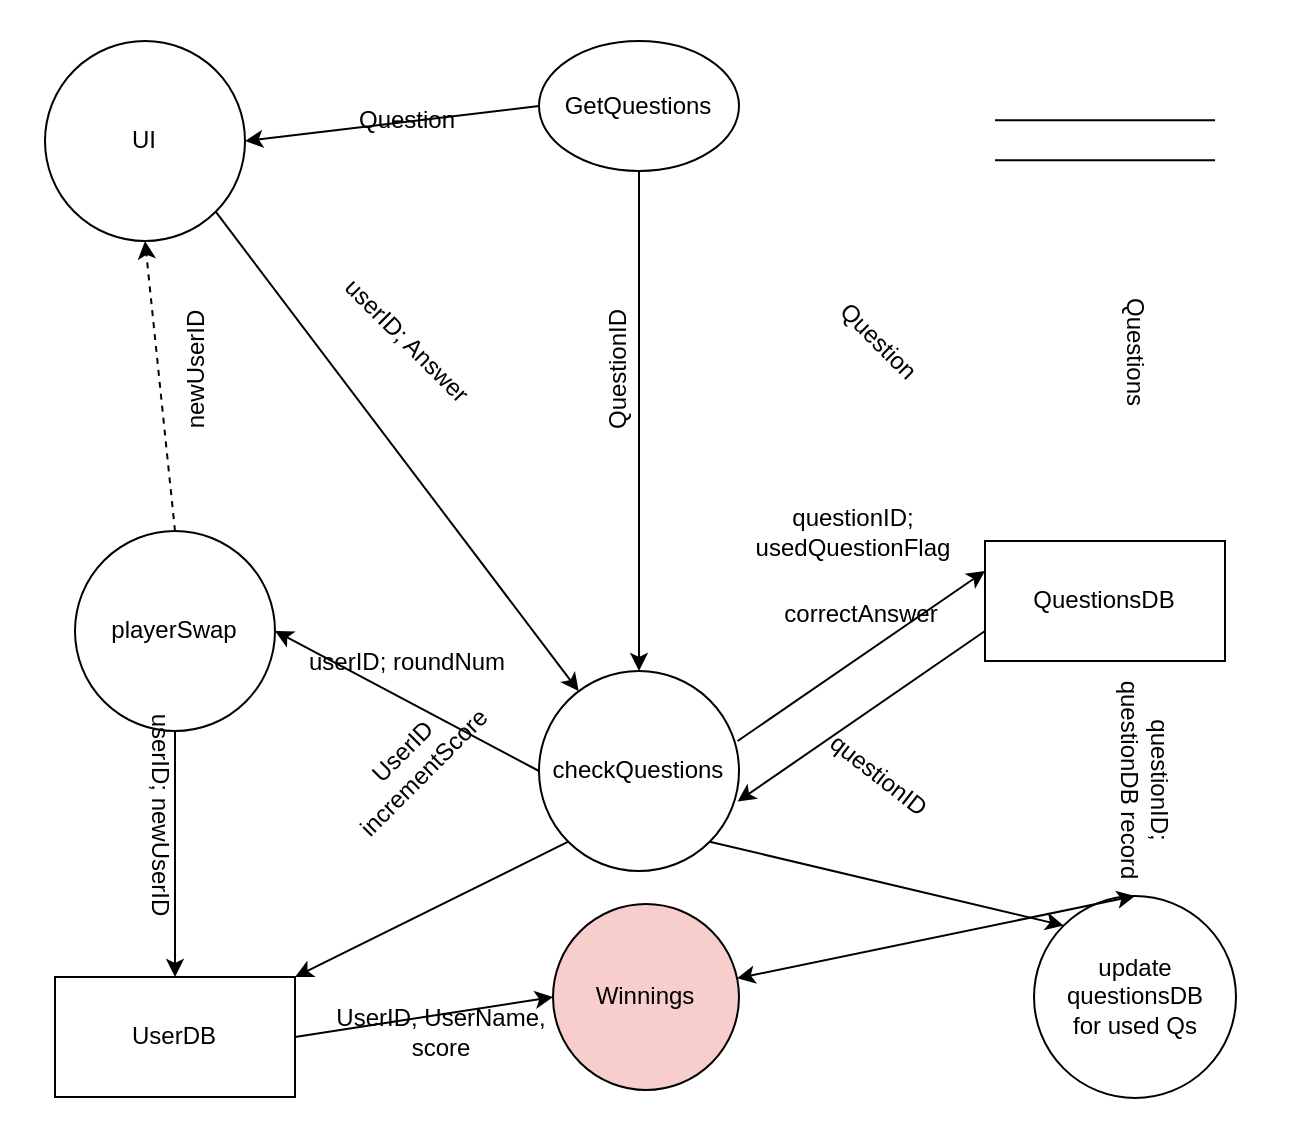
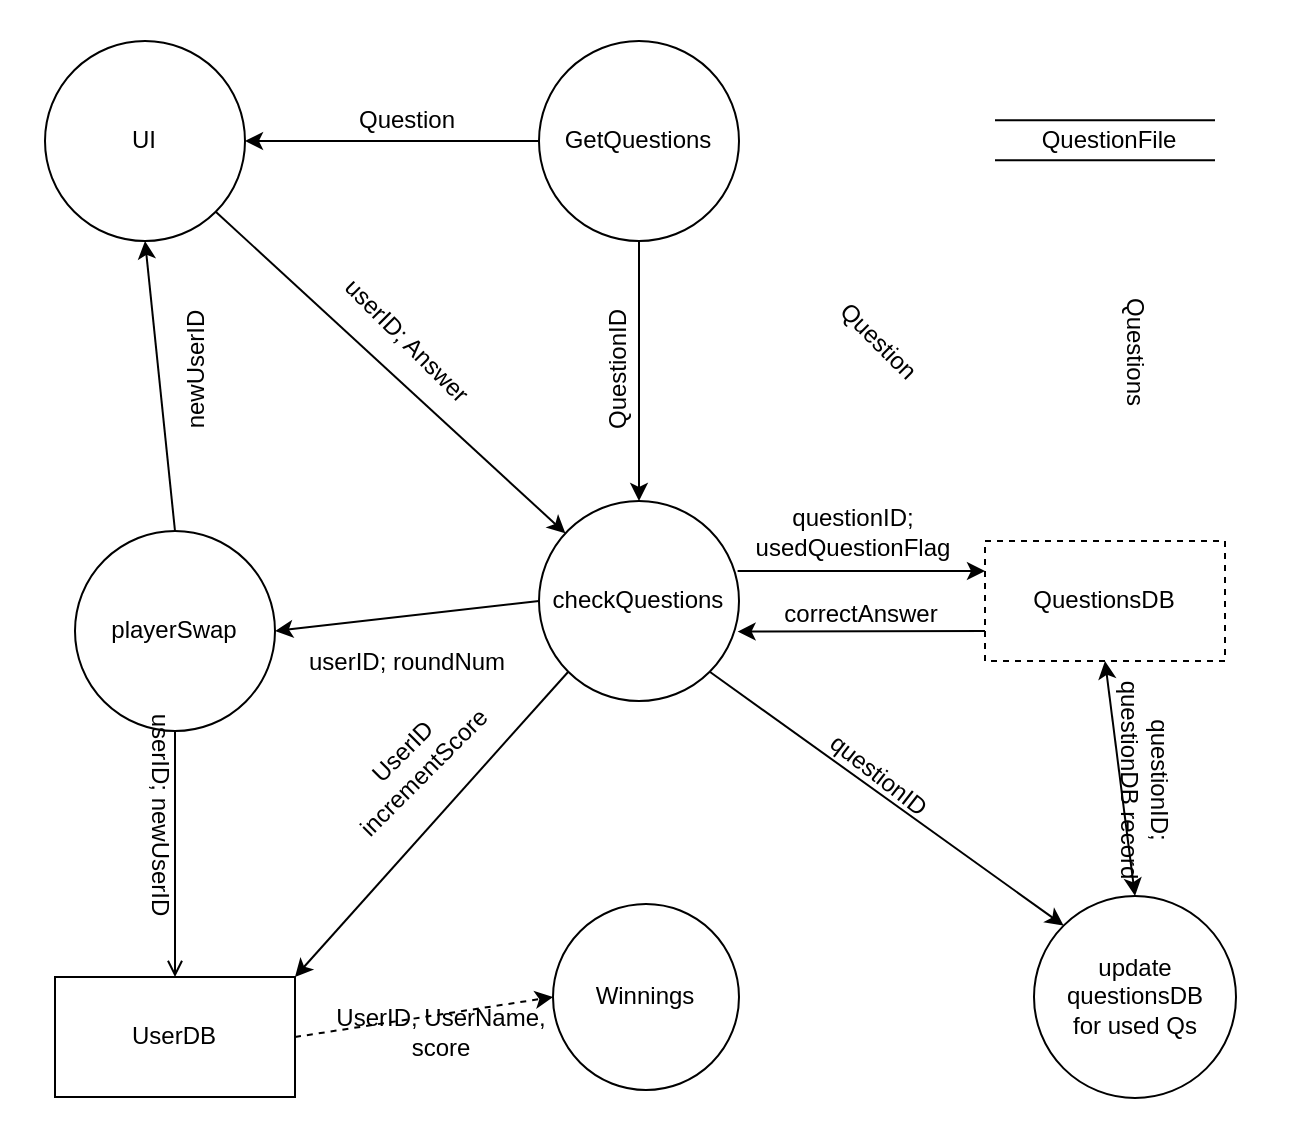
(639, 106) -> (639, 141)
none -> (1108, 141)
(160, 390) -> (160, 390)
(1105, 601) -> (1105, 601)
(639, 771) -> (639, 601)
(888, 947) -> (1120, 779)
(175, 962) -> (175, 965)
(646, 997) -> (646, 997)
(457, 1012) -> (457, 1012)
